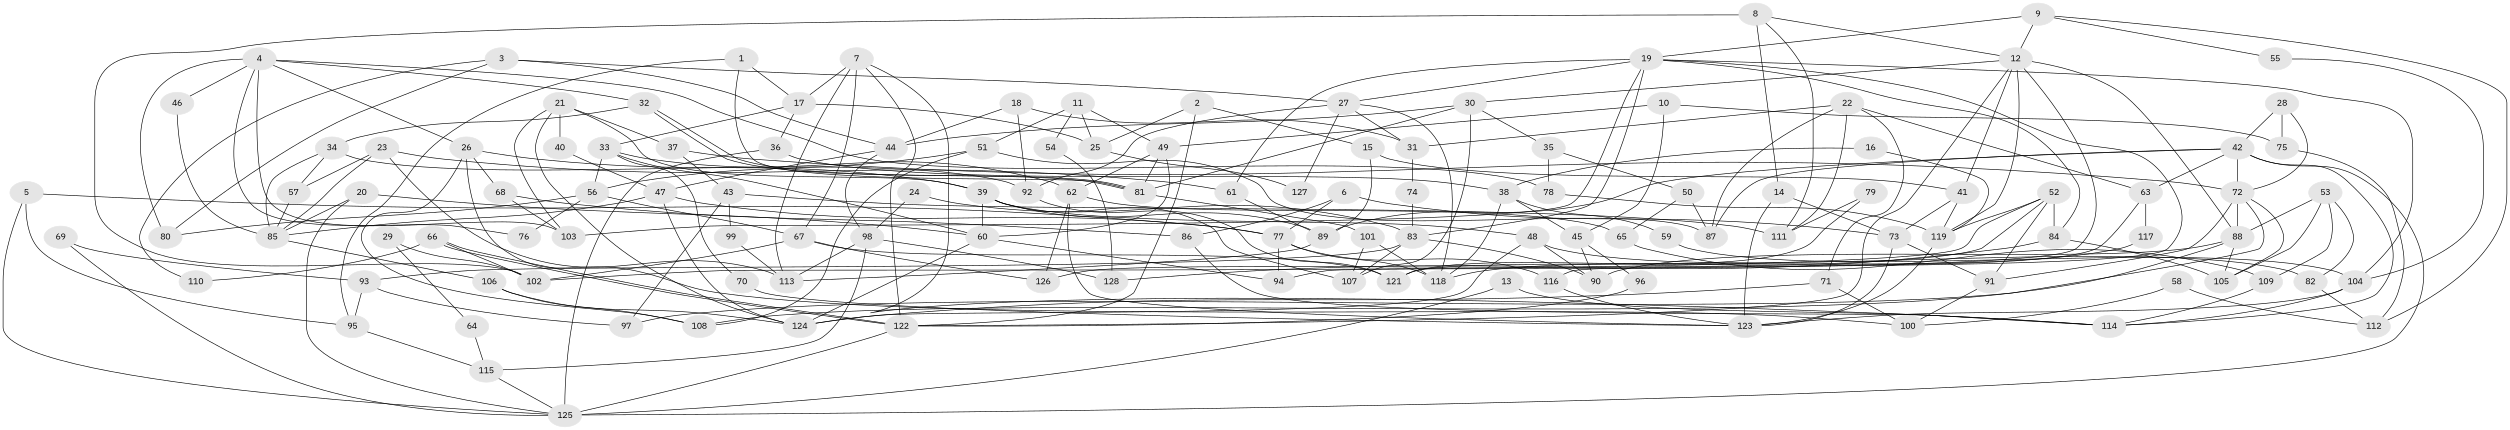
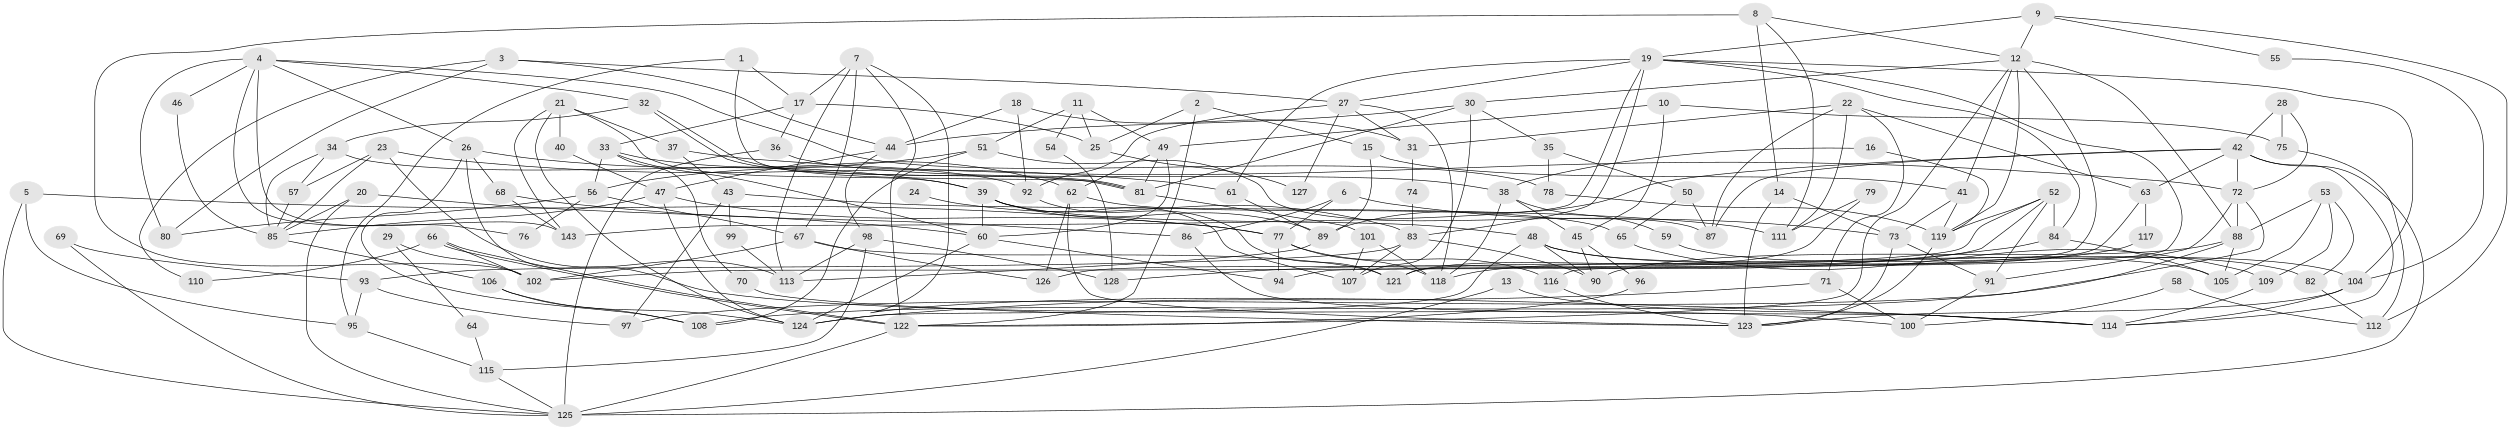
(891, 215) -> none
(569, 237) -> (569, 237)
(2283, 244) -> (1877, 260)
